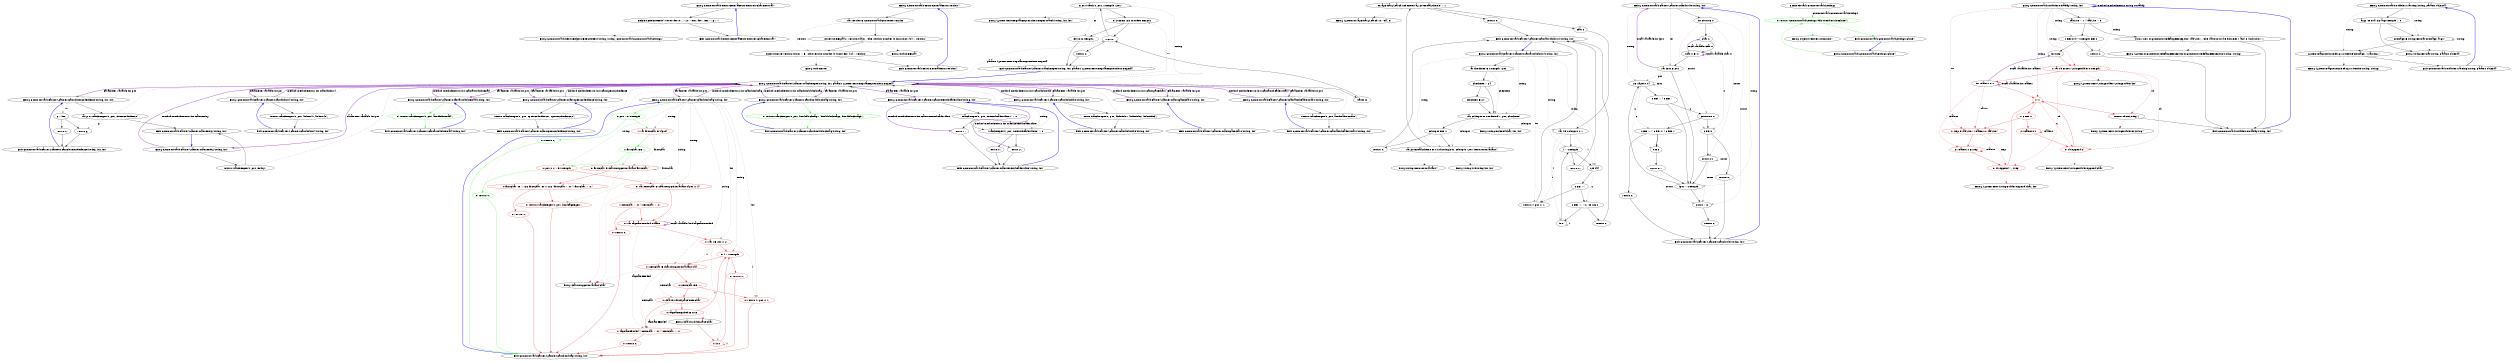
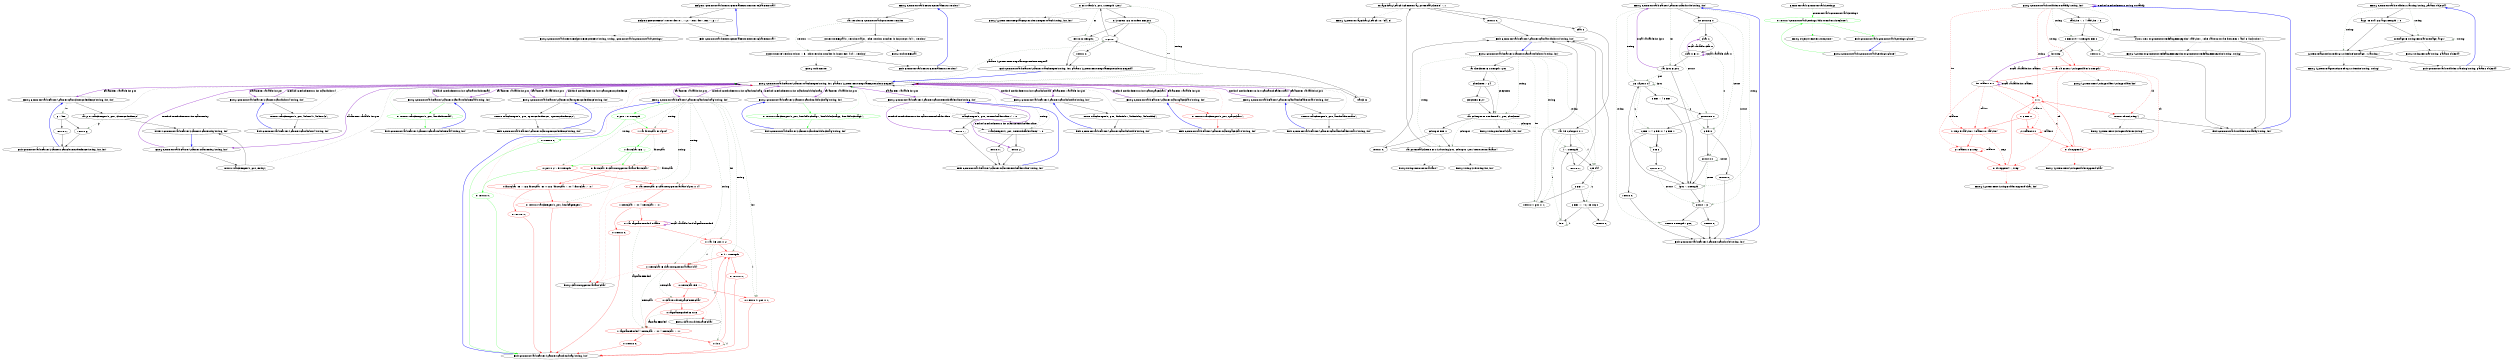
(736, 6) -> (736, 6)
(2386, 44) -> (2363, 37)
none -> (2021, 103)
none -> (1218, 116)
(192, 131) -> (192, 131)
(670, 209) -> (655, 195)
none -> (1679, 223)
(705, 332) -> (686, 338)
